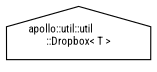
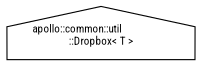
(79, 36) -> (101, 36)
